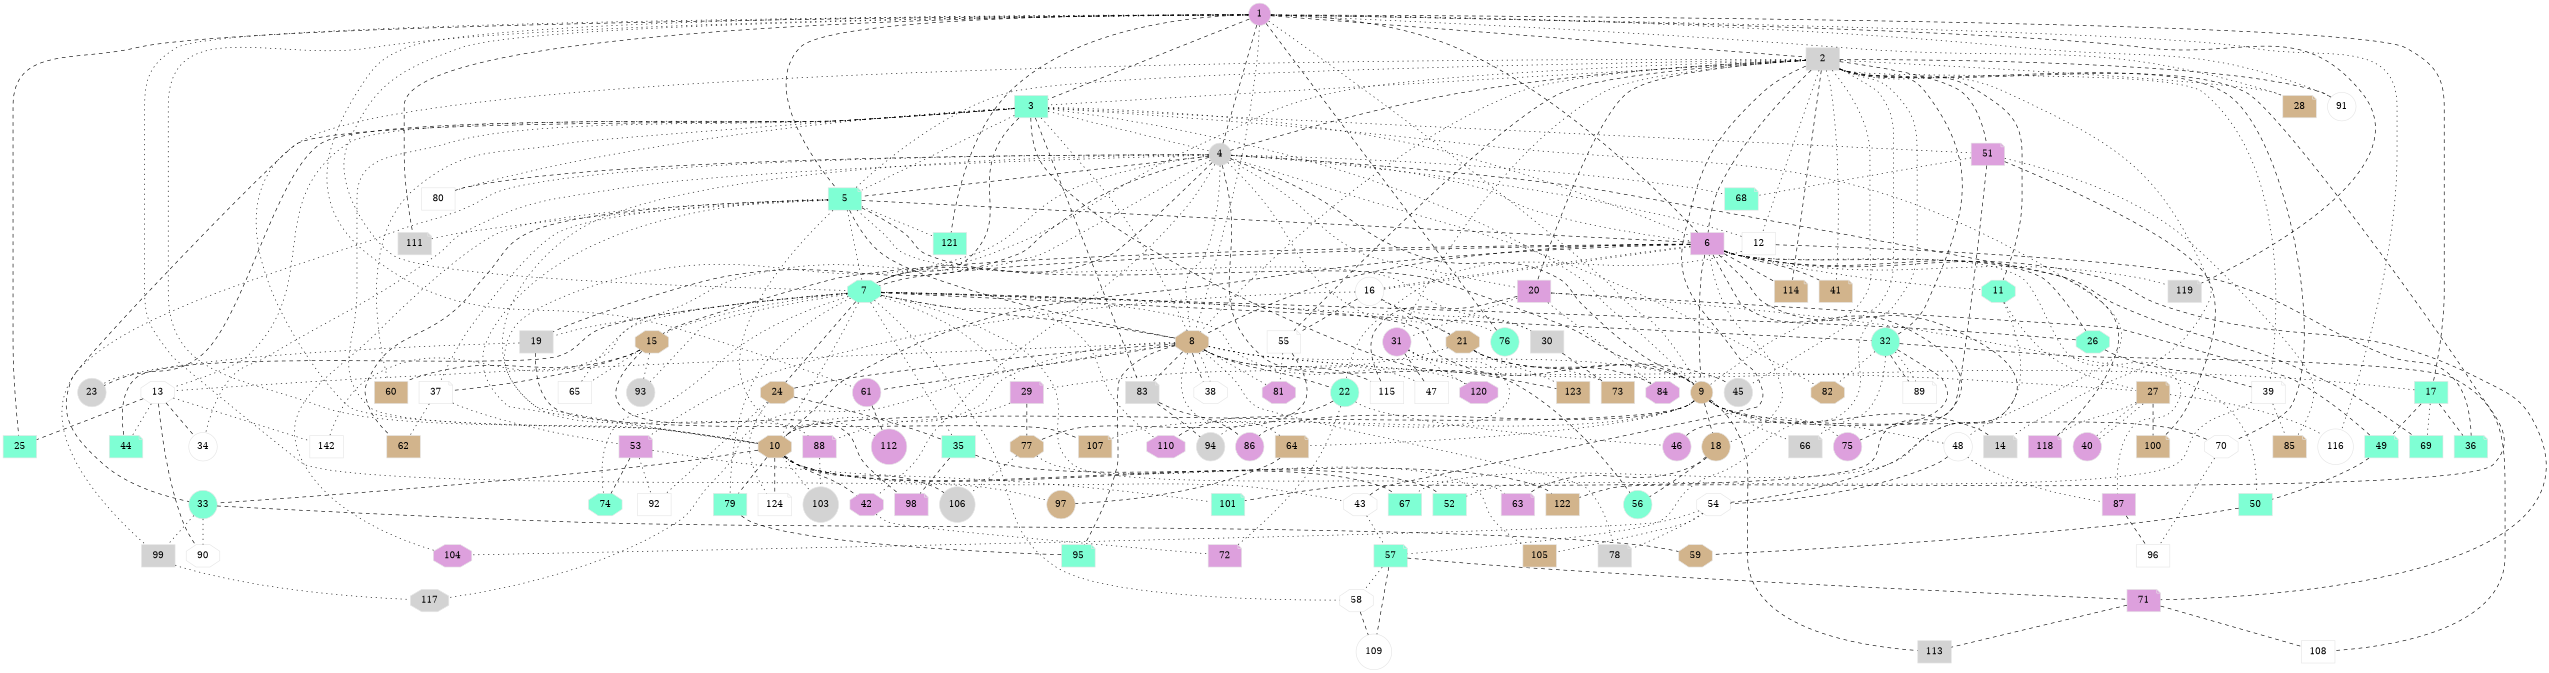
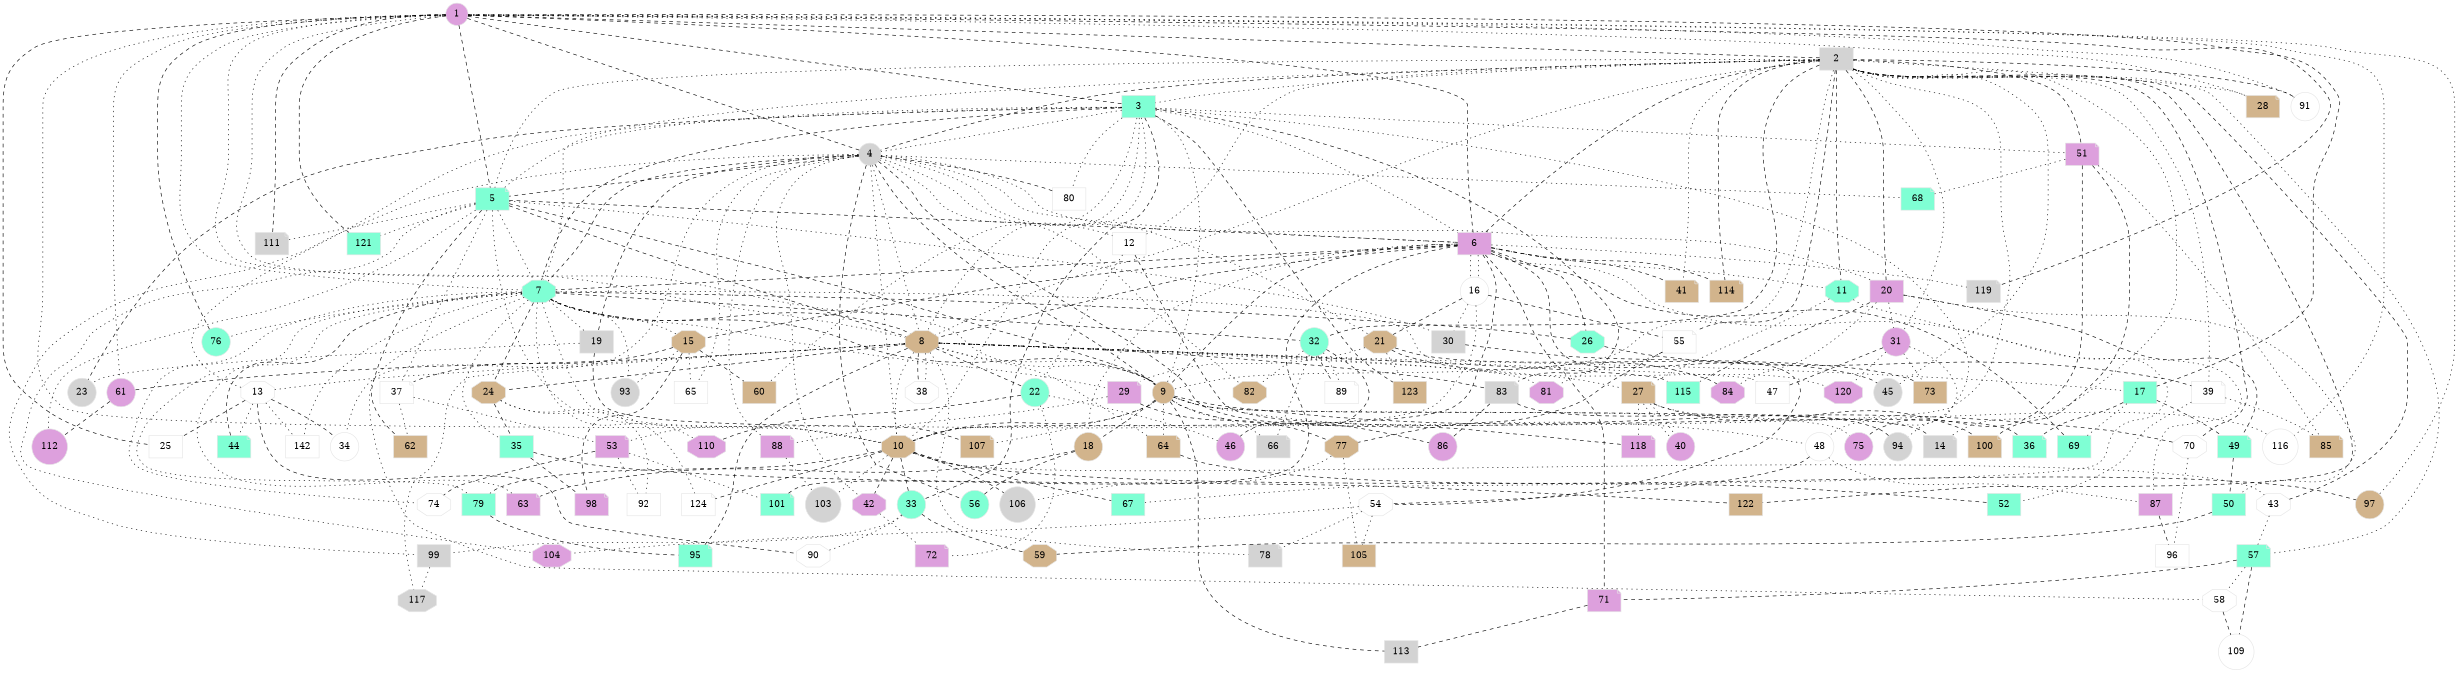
(1387, 393) -> (1683, 393)
(20, 447) -> (166, 447)
(605, 505) -> (434, 505)
(2318, 652) -> none
